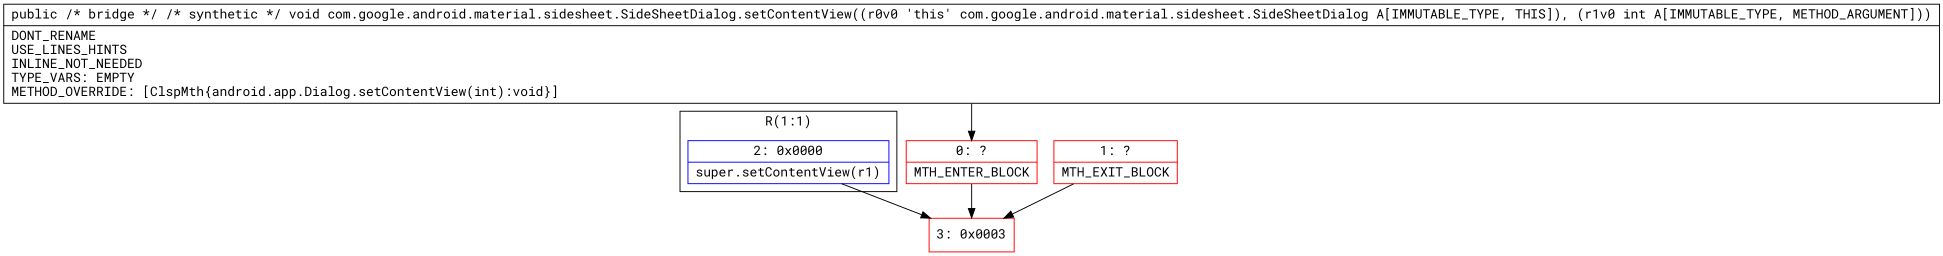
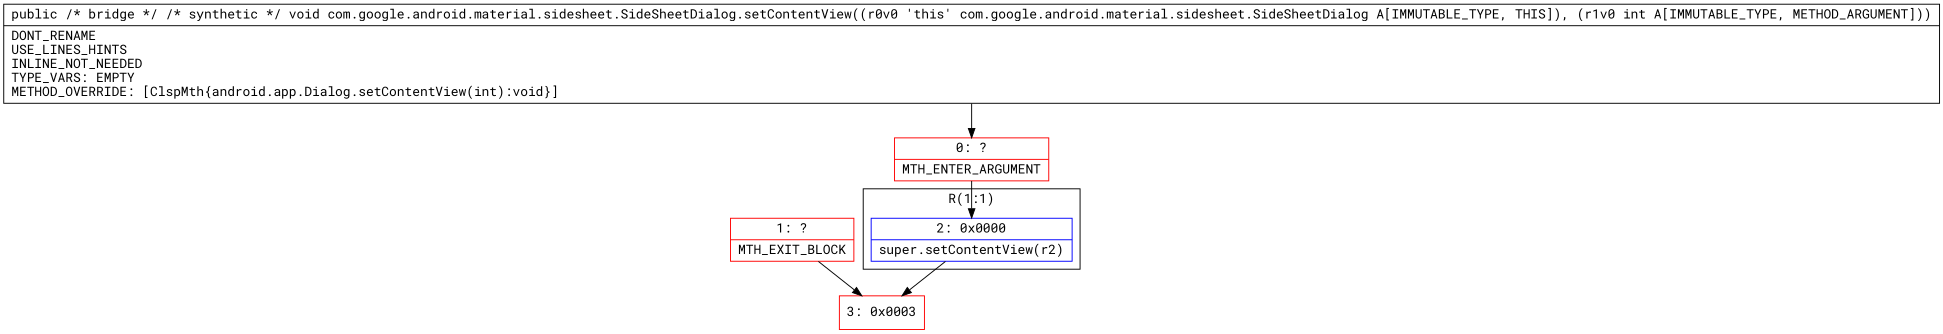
(788, 172) -> (972, 250)
(972, 172) -> (972, 170)
(972, 196) -> (972, 195)
